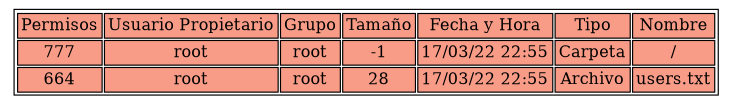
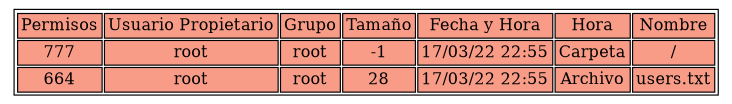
(593, 25) -> (593, 25)
